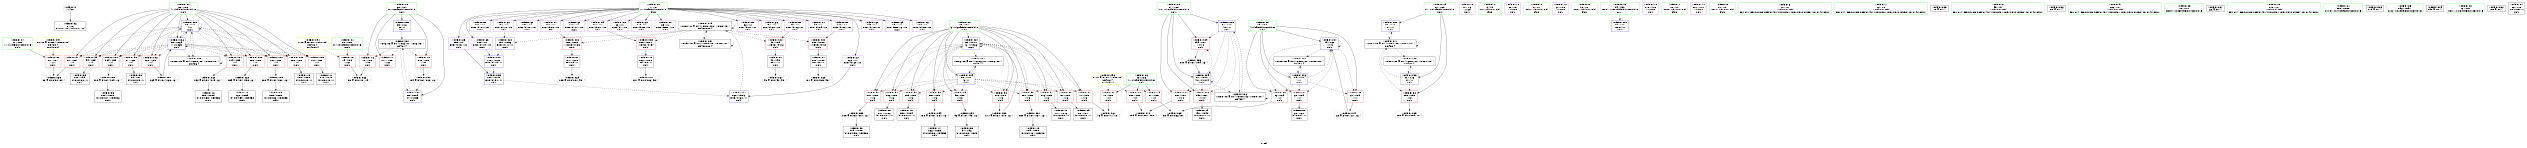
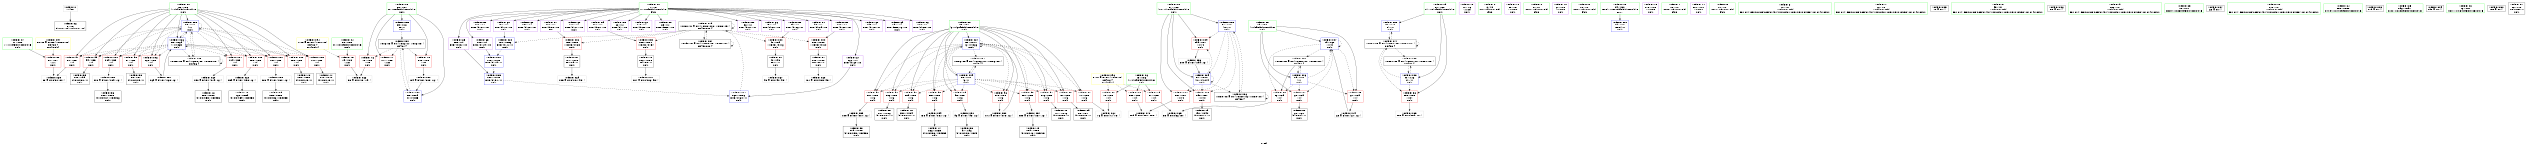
(1247, 67) -> (1287, 77)
